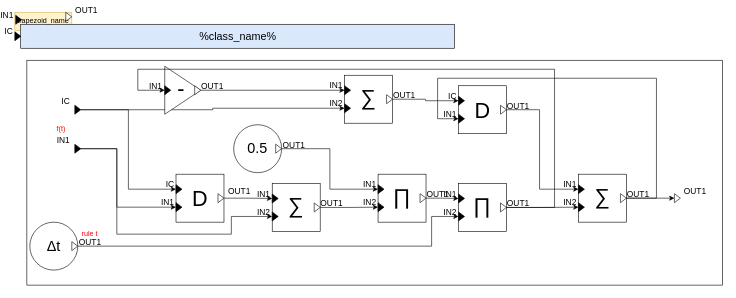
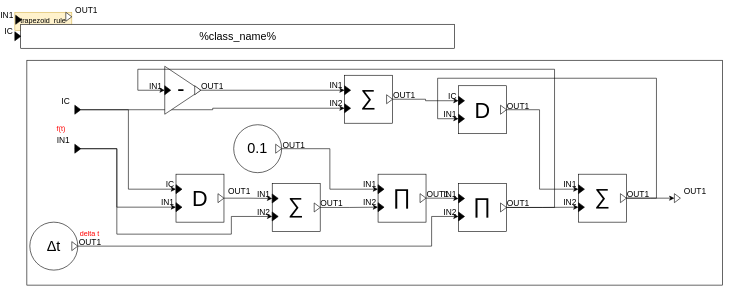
(43, 21) -> (43, 21)
(238, 36) -> (238, 36)
(258, 149) -> (258, 149)
(90, 234) -> (90, 234)
